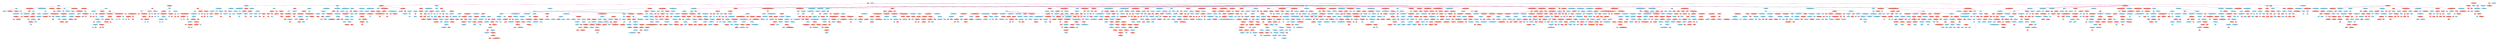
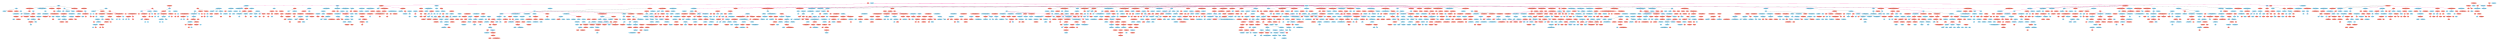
(1124, 8) -> (1124, 8)
